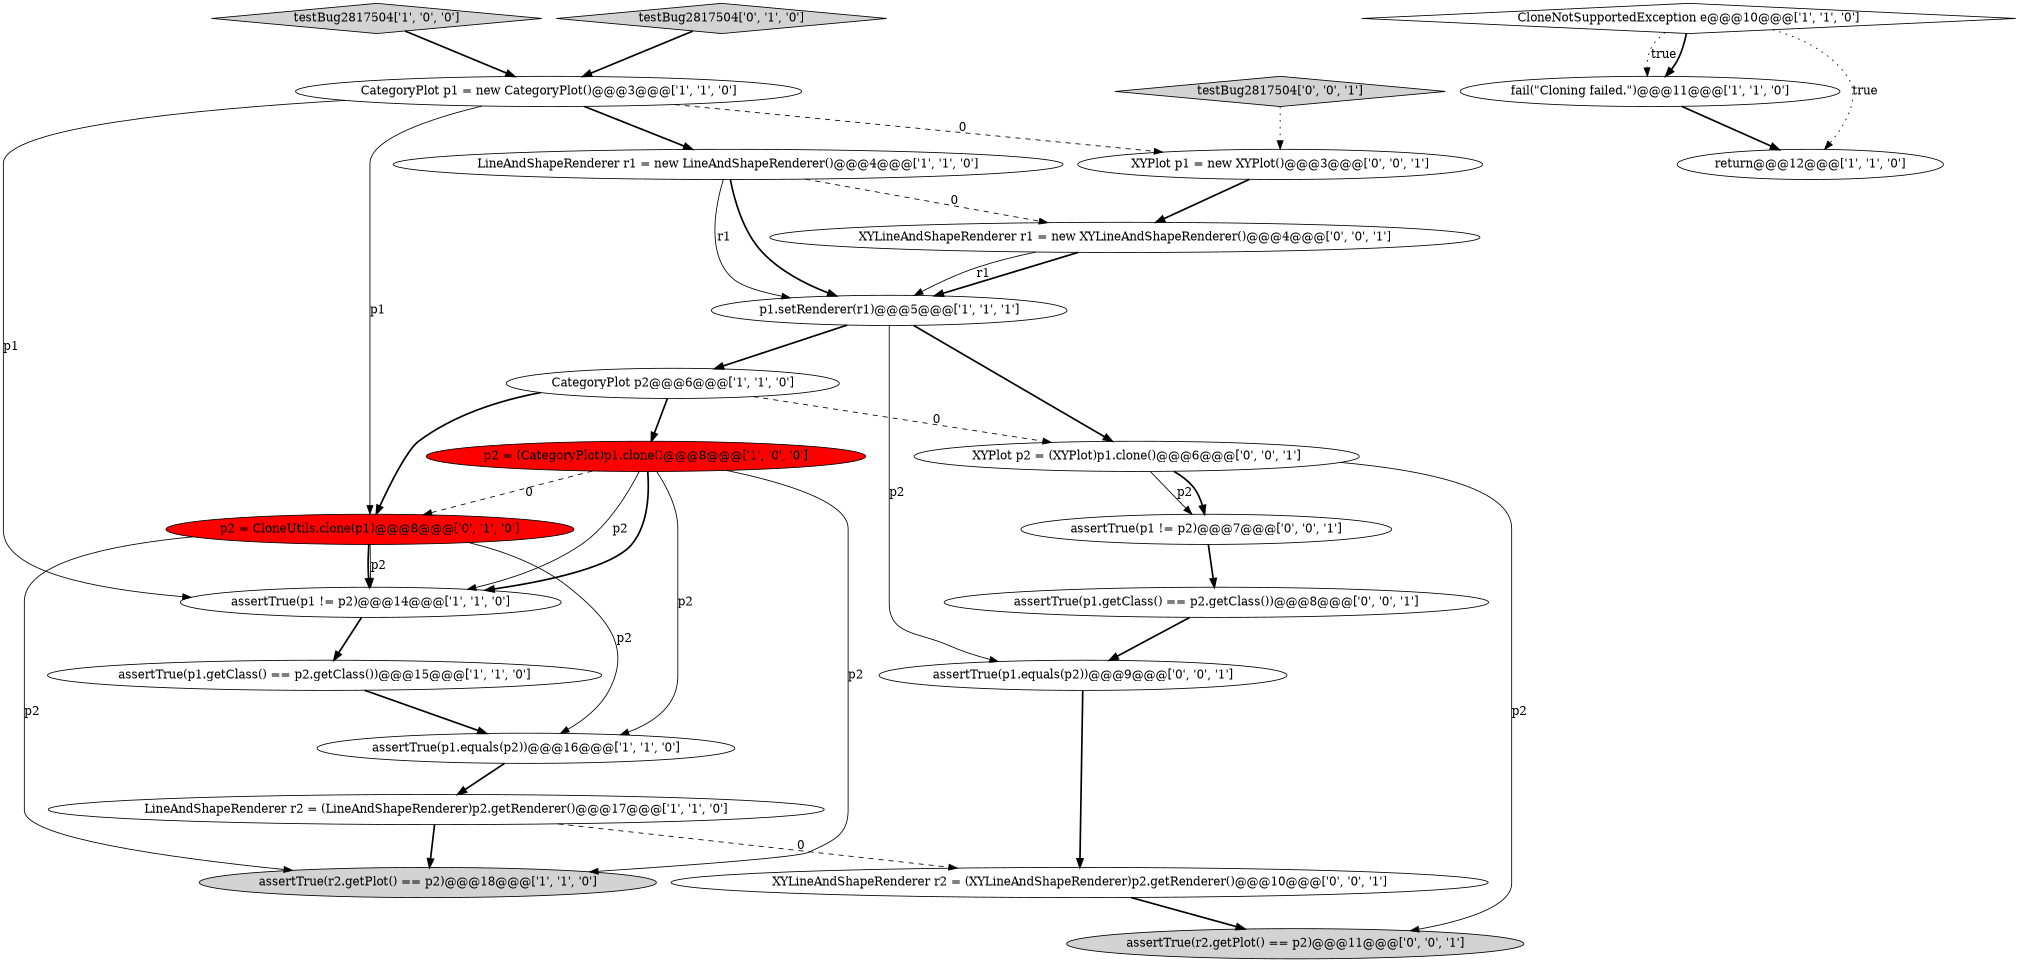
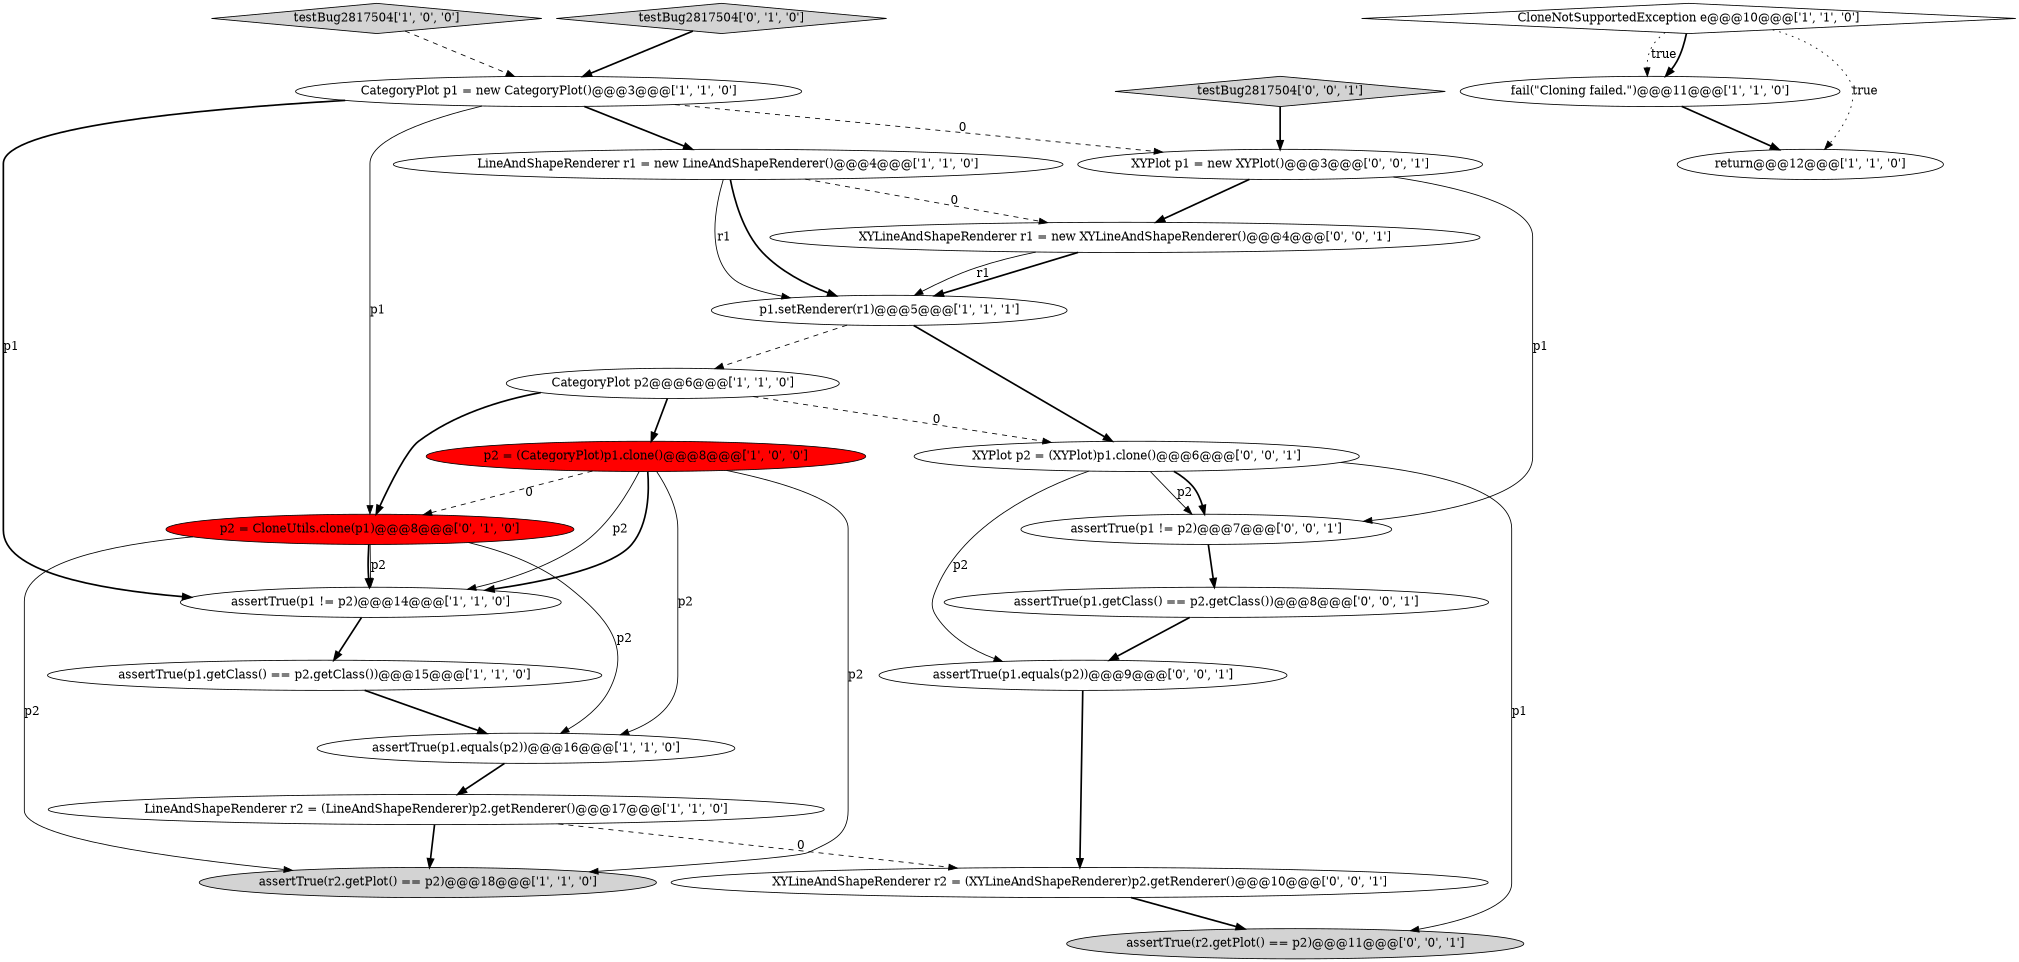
(456, 52) -> (456, 52)
(1280, 124) -> (1280, 124)
(3, 271) -> (3, 271)
(785, 346) -> (785, 346)
none -> (1533, 358)
(889, 526) -> (962, 549)
(1520, 712) -> (1520, 712)
